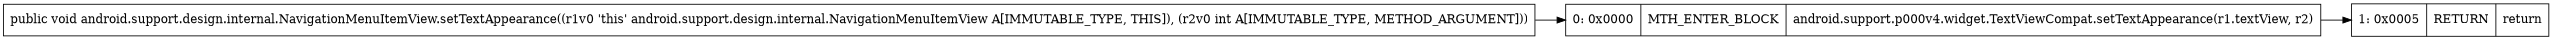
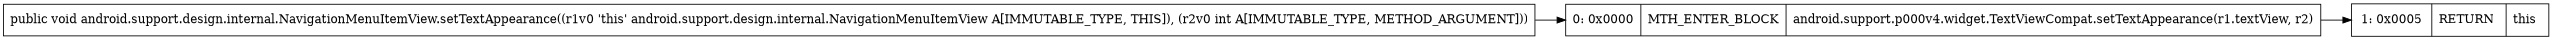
(2522, 20) -> (2525, 20)
